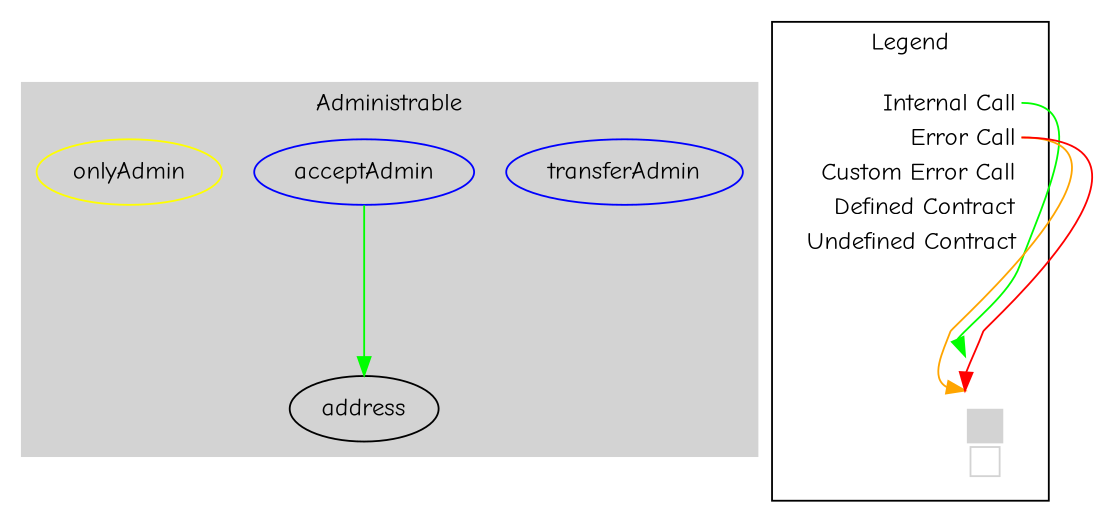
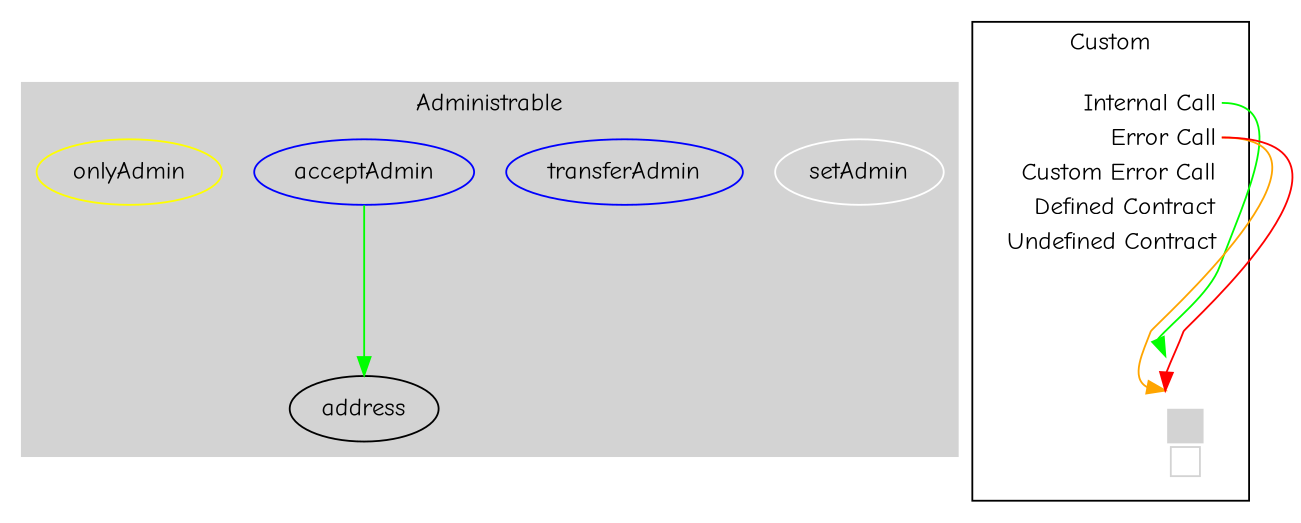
(910, 43) -> (1111, 43)
none -> (859, 172)
